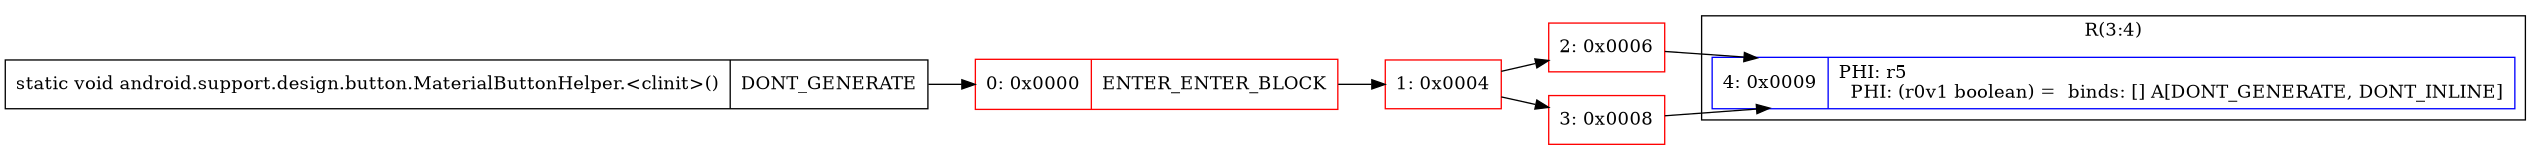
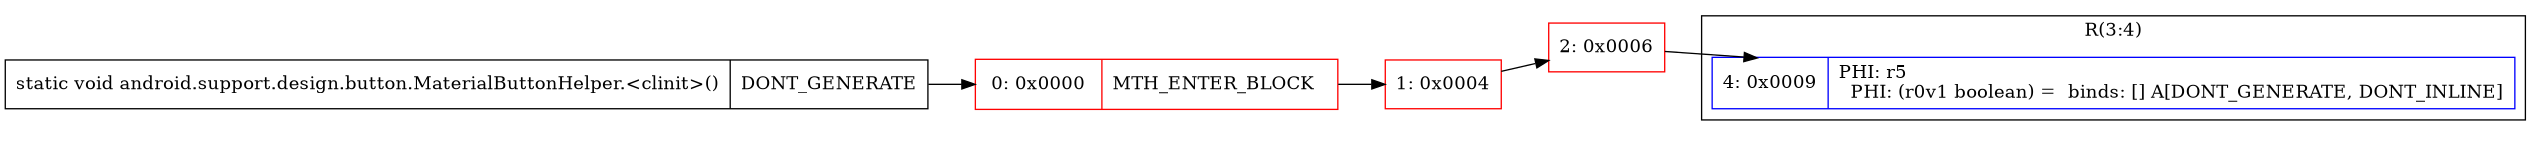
(1215, 84) -> (1214, 84)
(1607, 120) -> none
